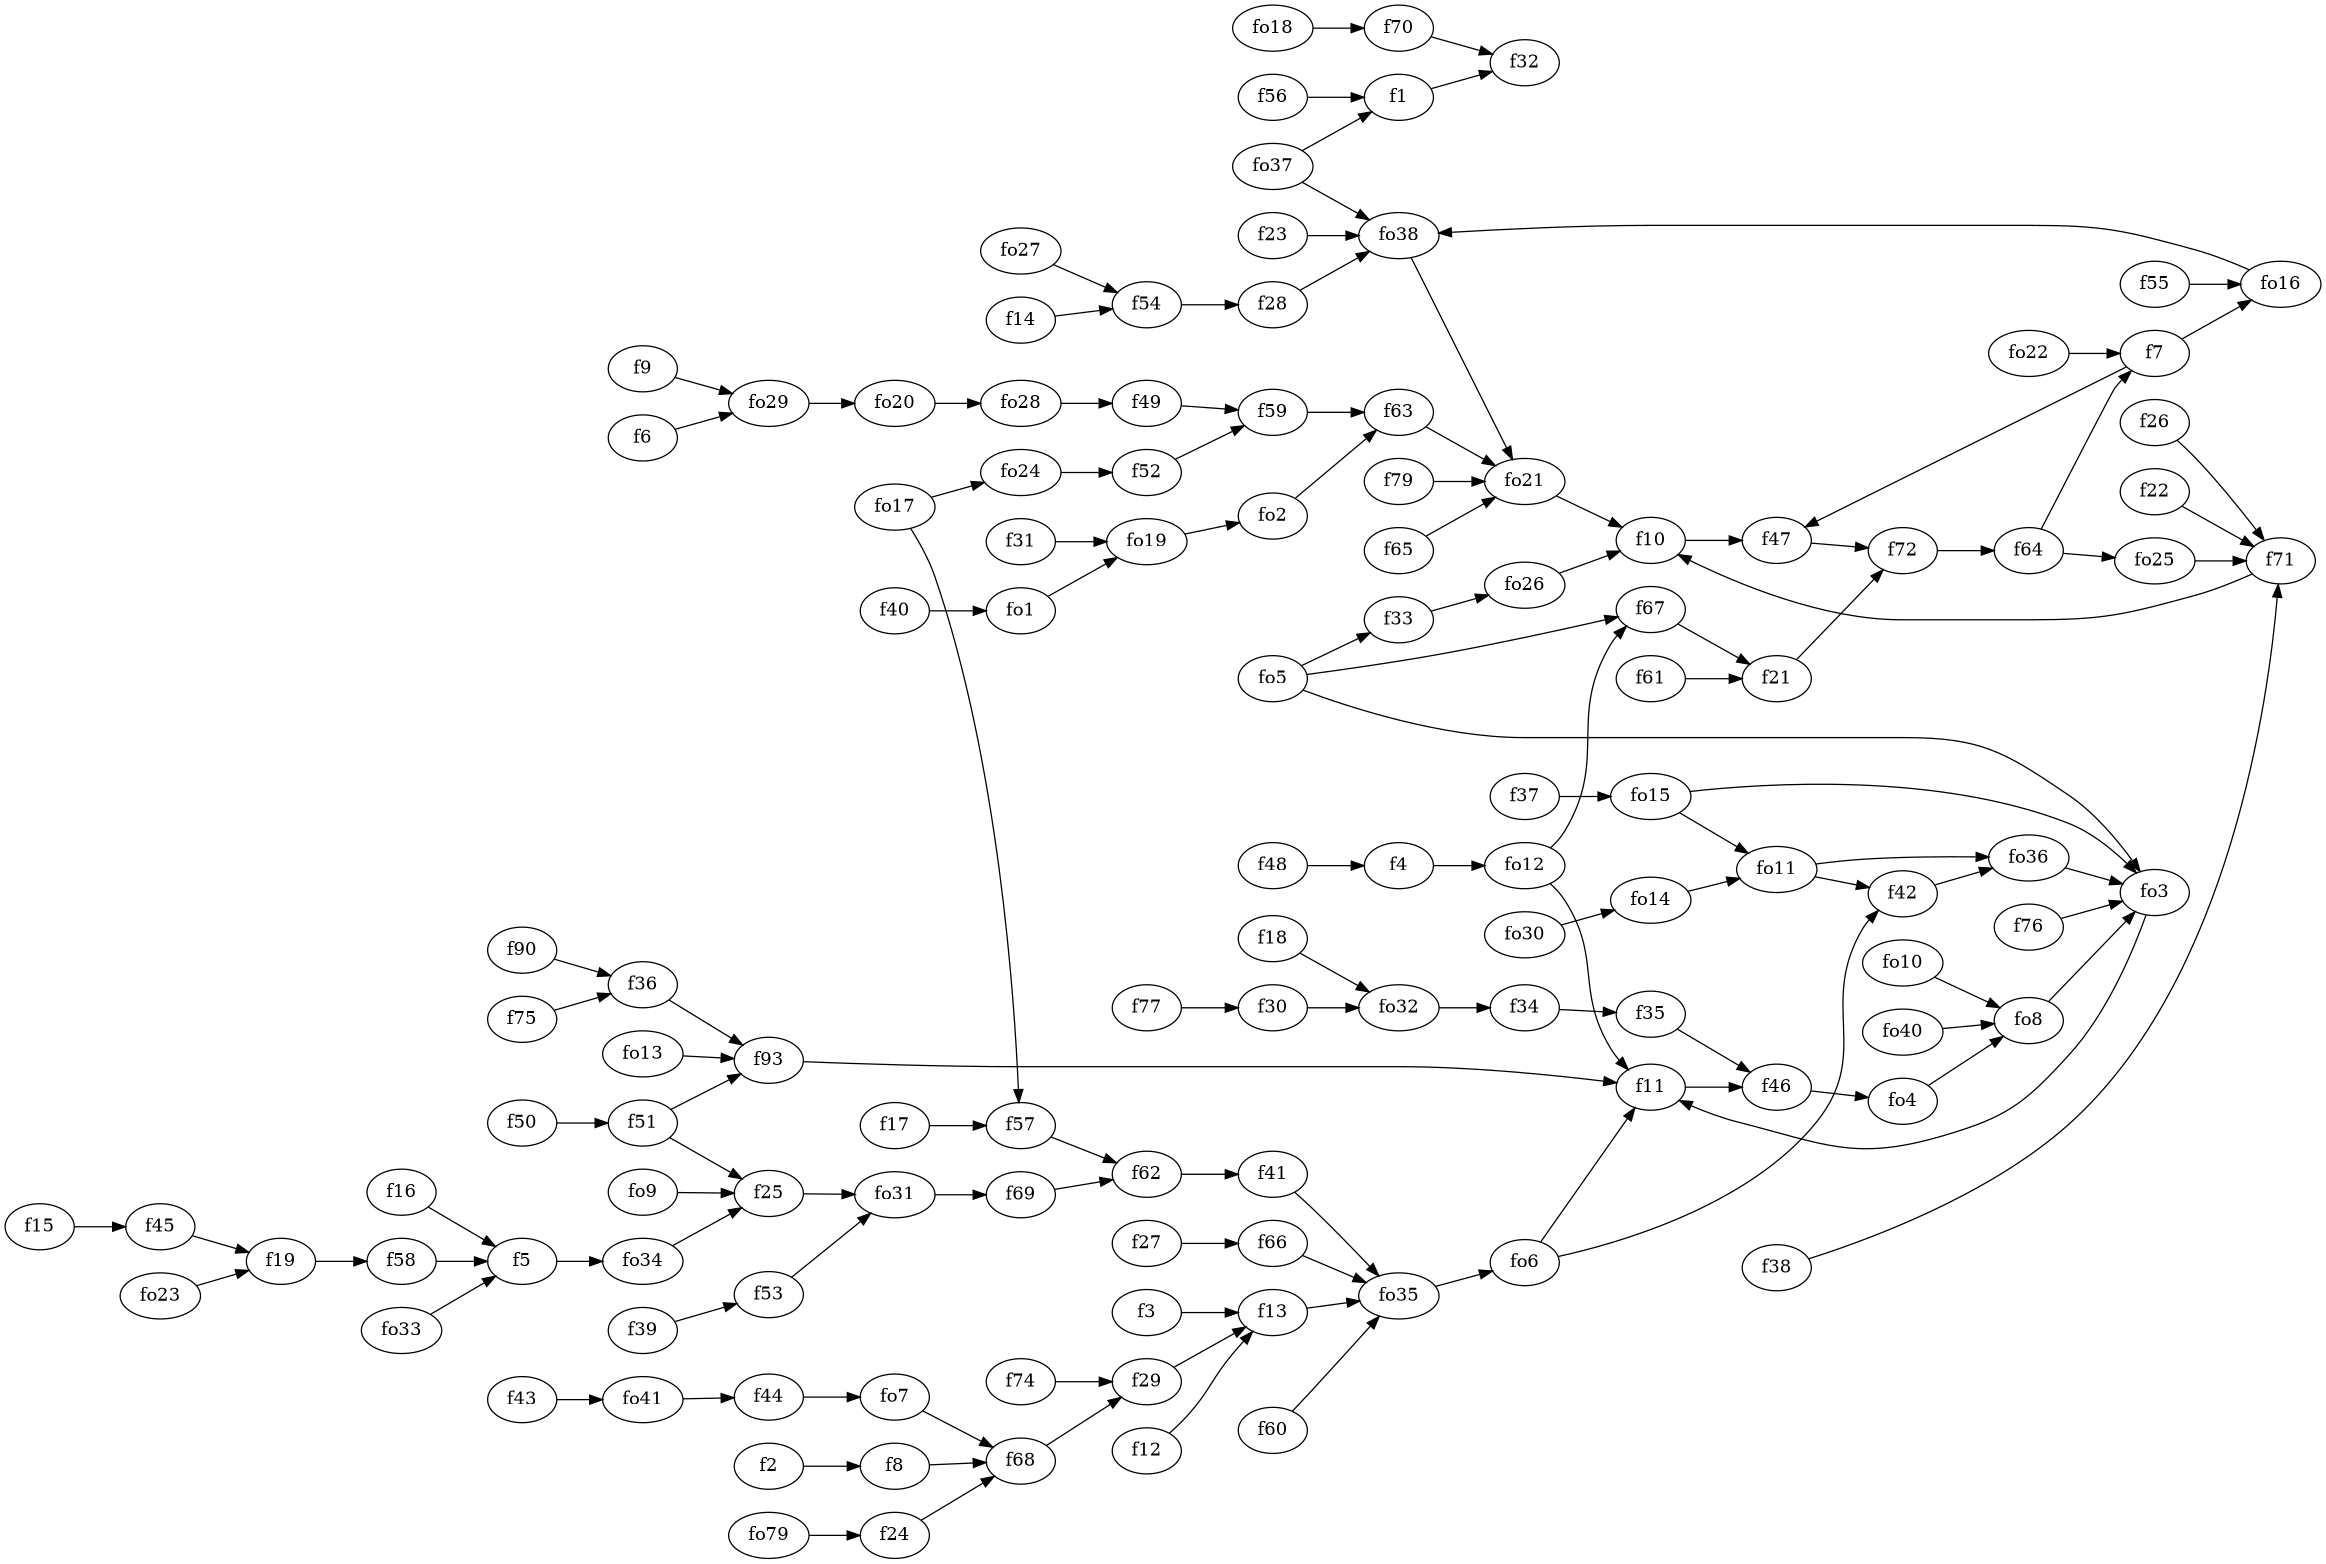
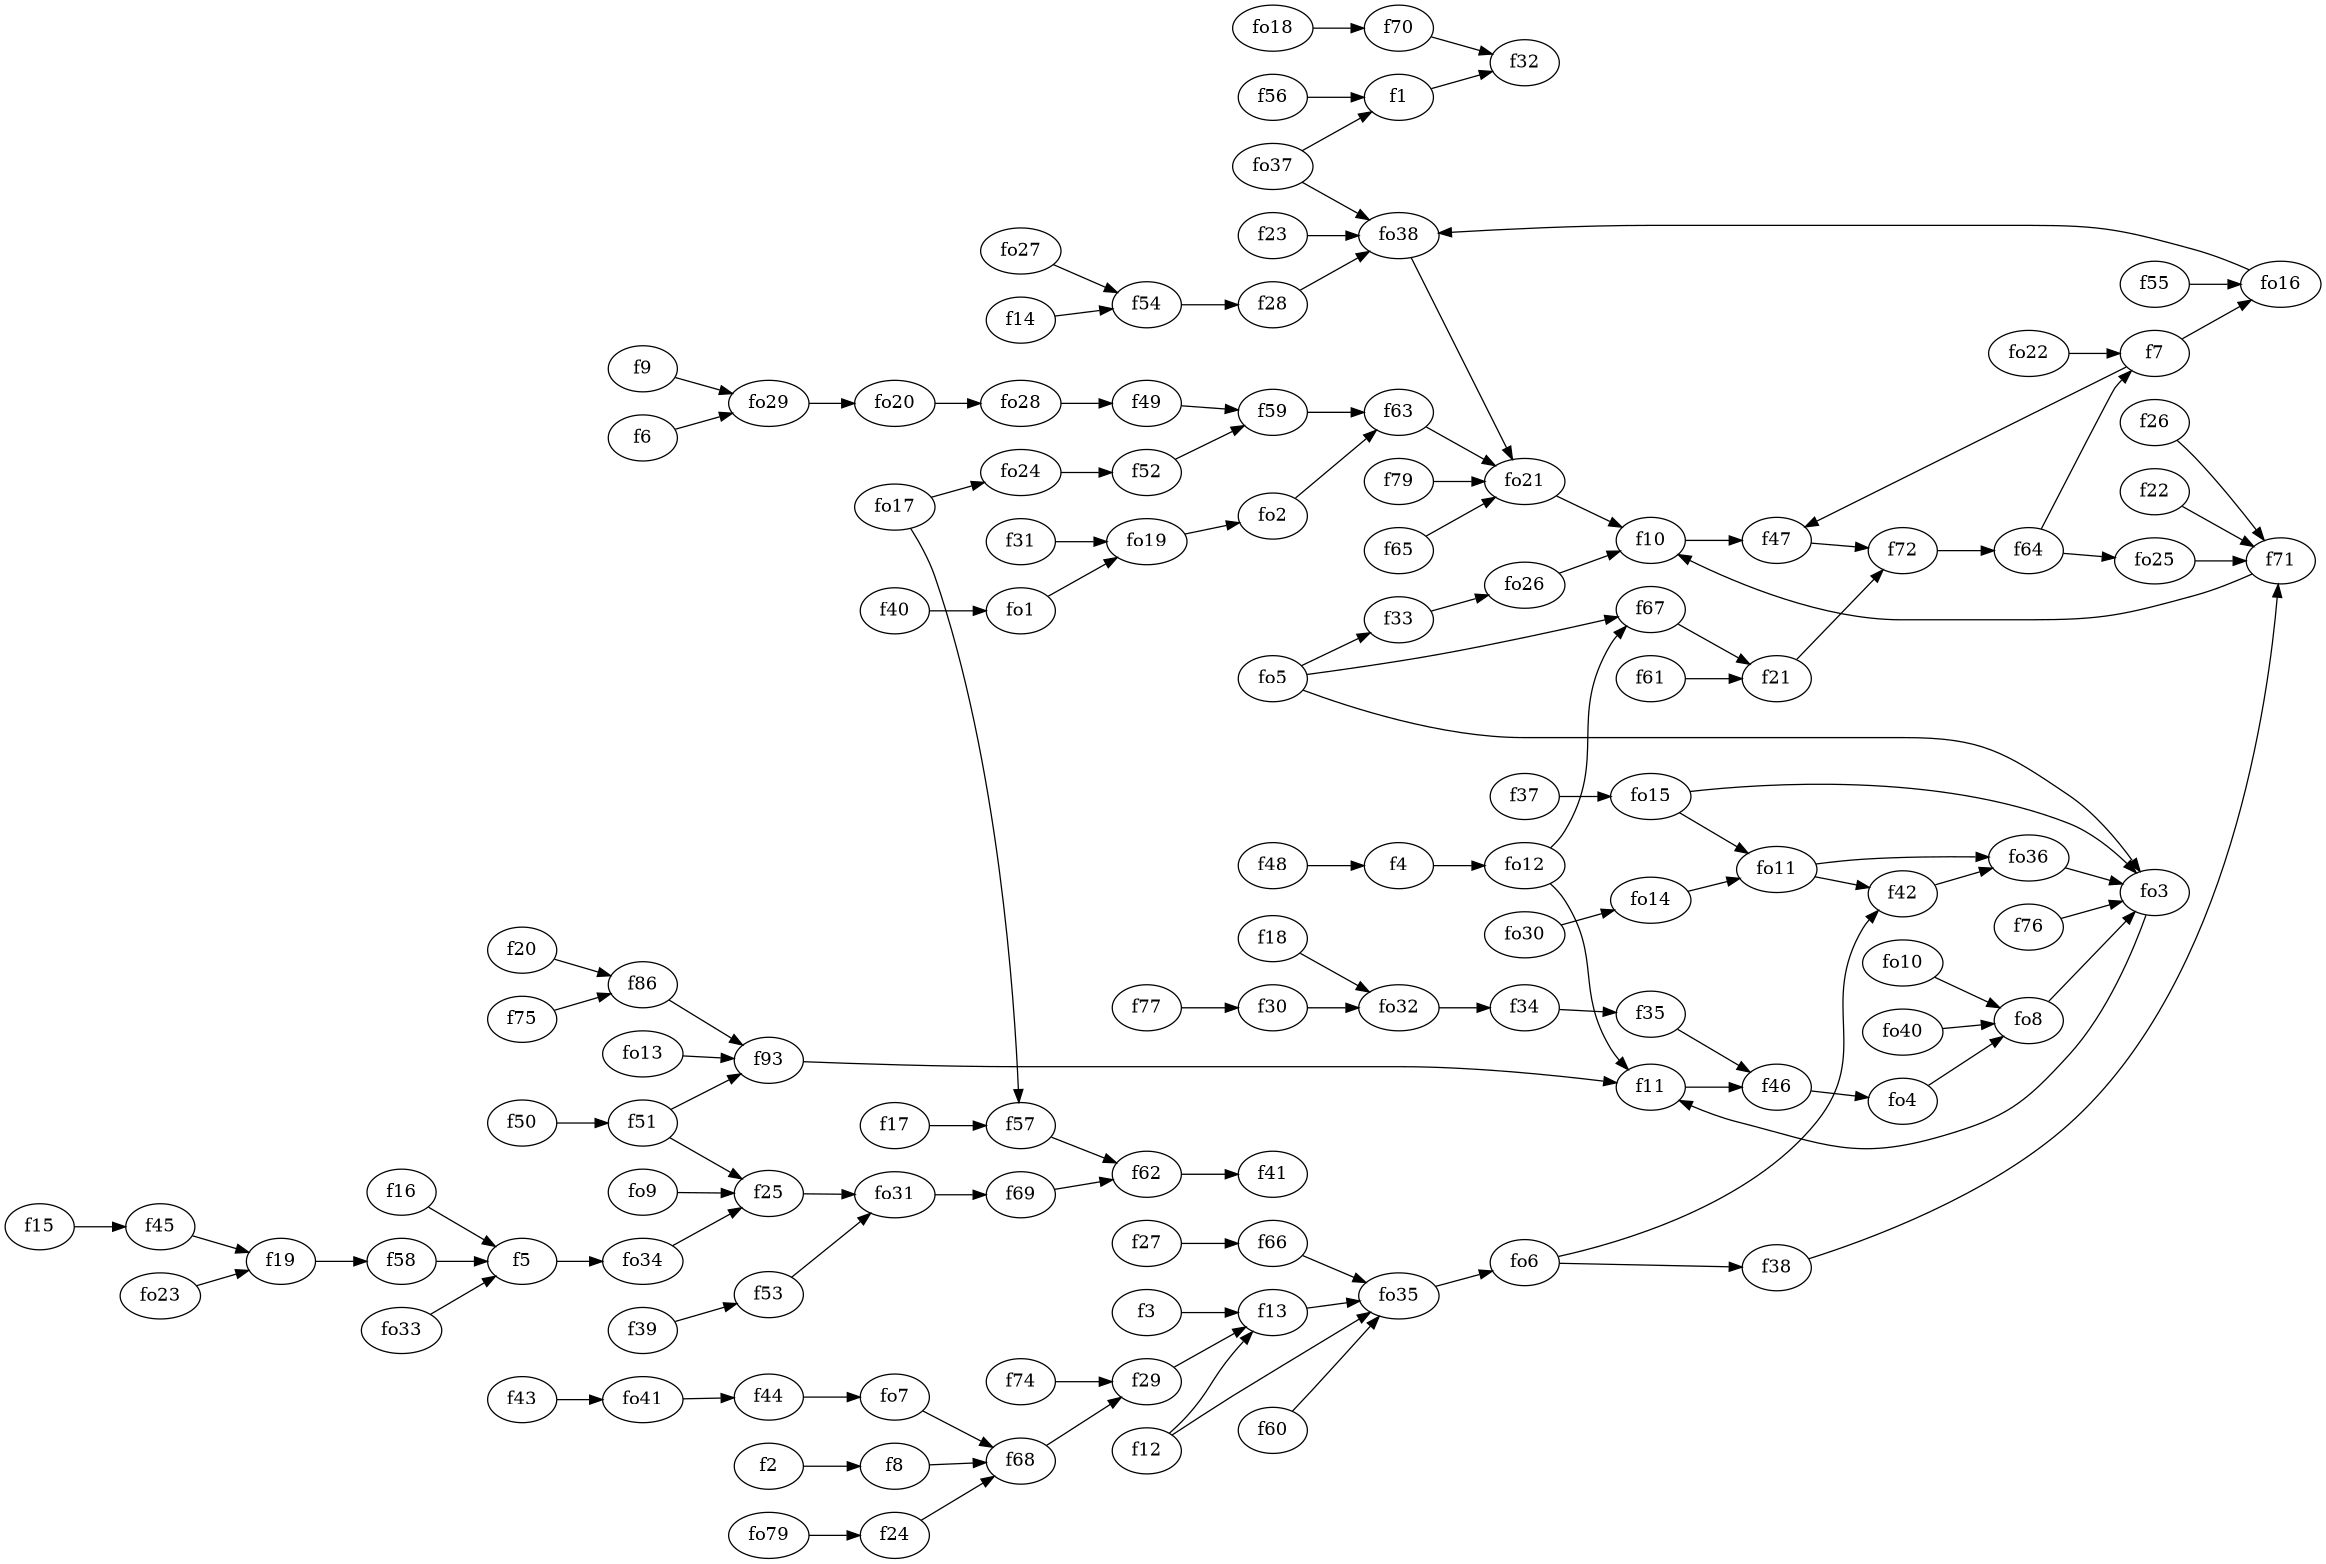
(522, 950) -> (522, 950)
(643, 985) -> (643, 985)
(1584, 1180) -> (1644, 1265)
(1333, 1229) -> (1265, 1376)
